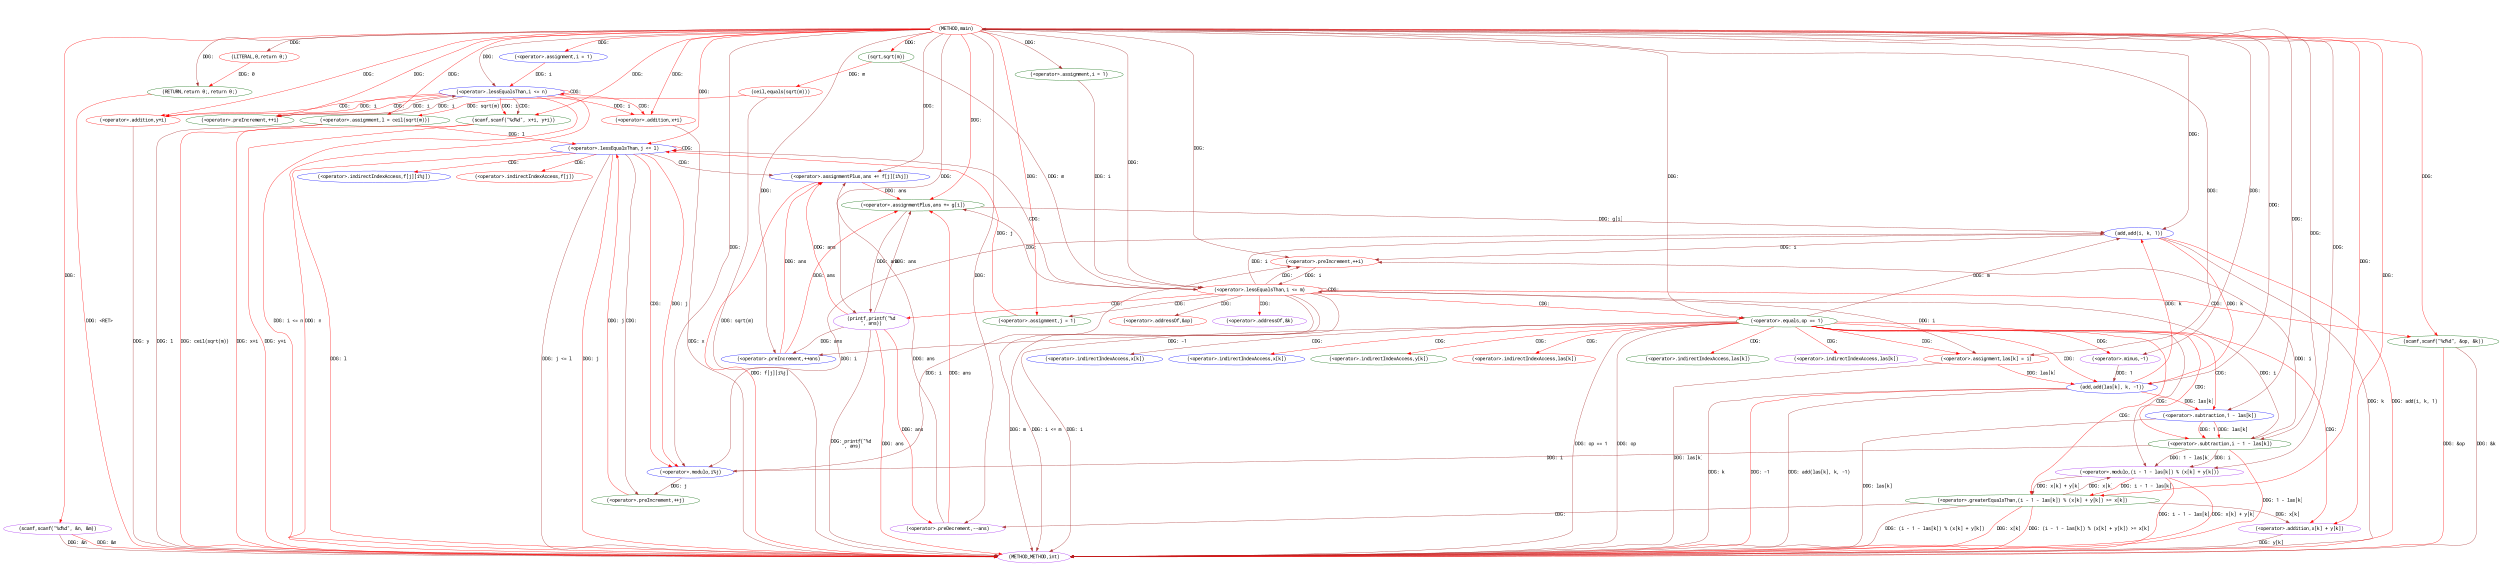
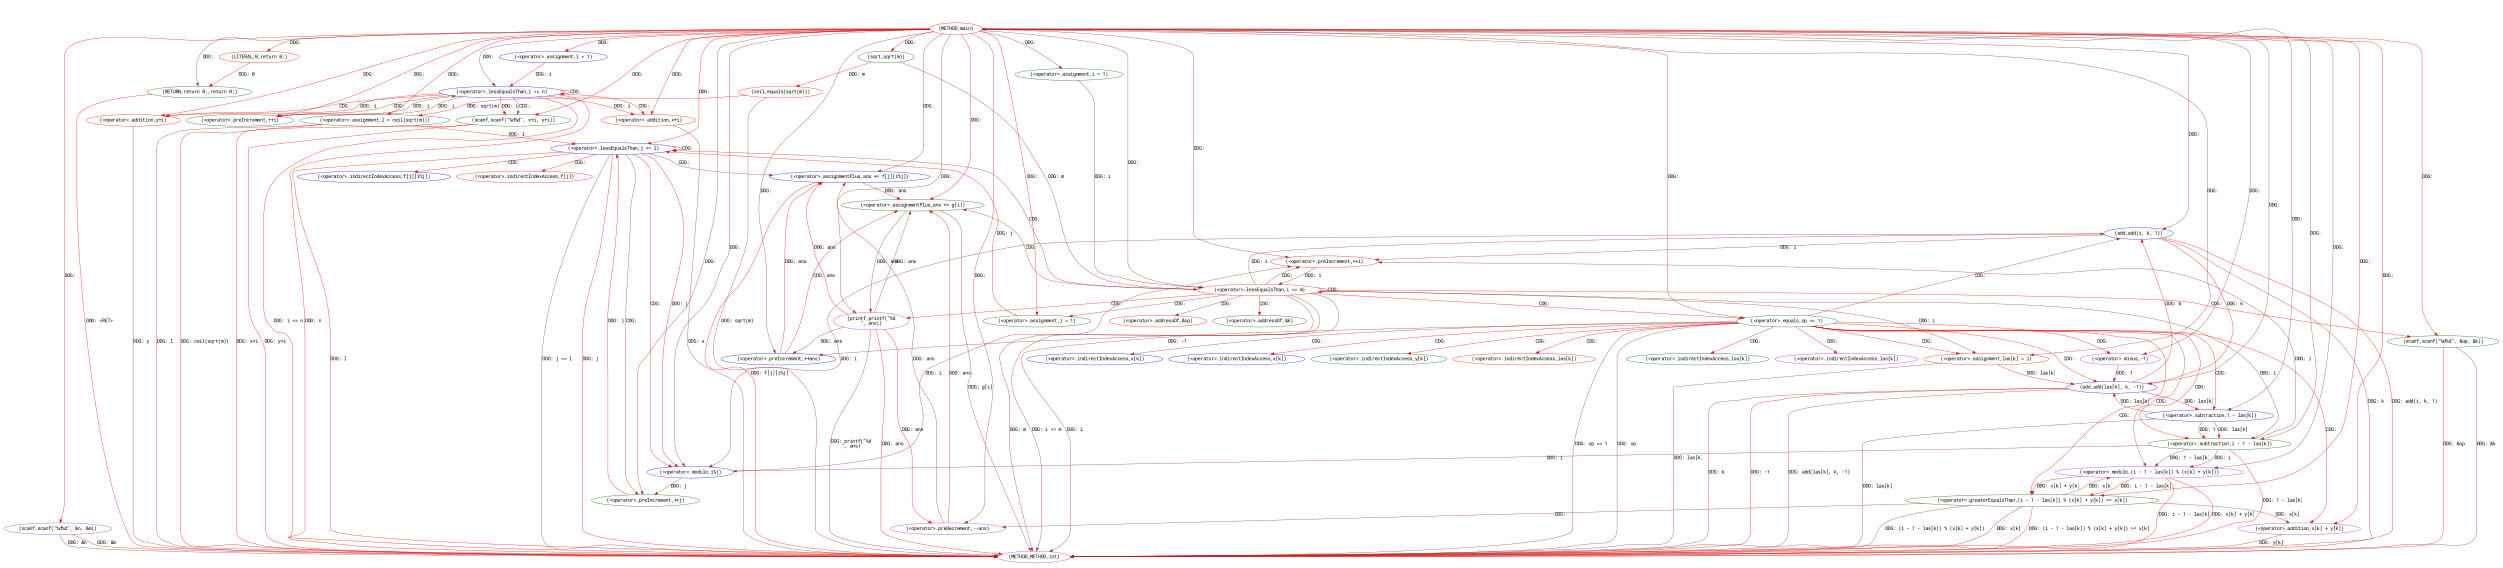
none -> (717, 175)
(1541, 220) -> (969, 379)
(824, 276) -> (824, 276)
(1981, 276) -> (1981, 276)
(1260, 321) -> (1260, 321)
none -> (2133, 409)
